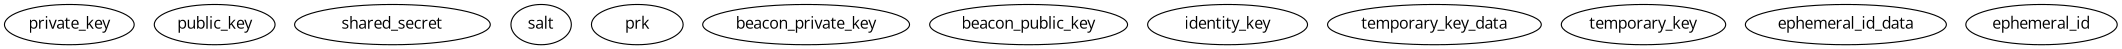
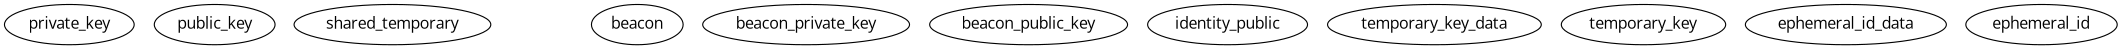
(392, 25) -> (392, 25)
(541, 25) -> none
(637, 25) -> (637, 25)
(1228, 25) -> (1228, 25)
